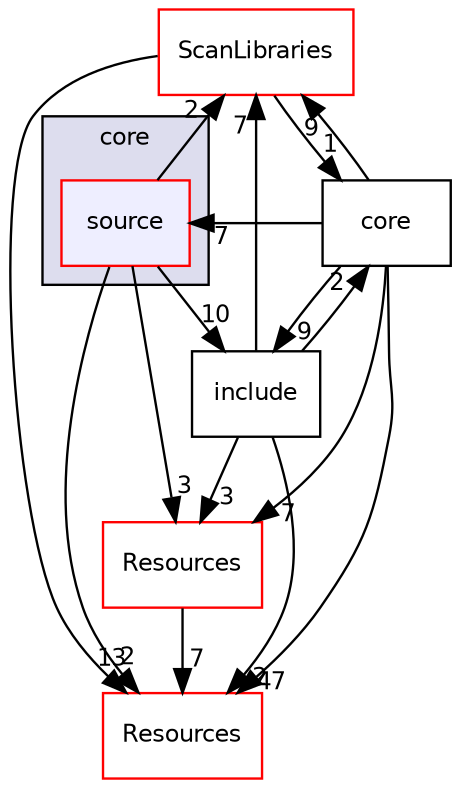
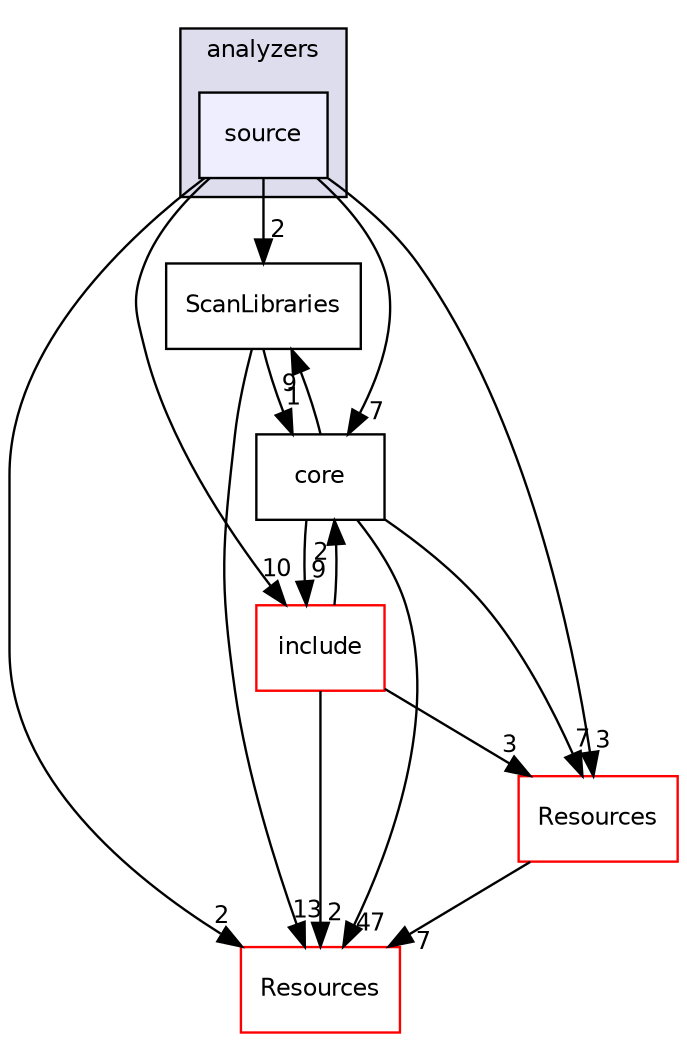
(256, 52) -> (263, 306)
(126, 139) -> (263, 51)
(126, 223) -> (263, 135)
(271, 223) -> (388, 287)
(256, 241) -> none
(256, 394) -> (320, 648)
